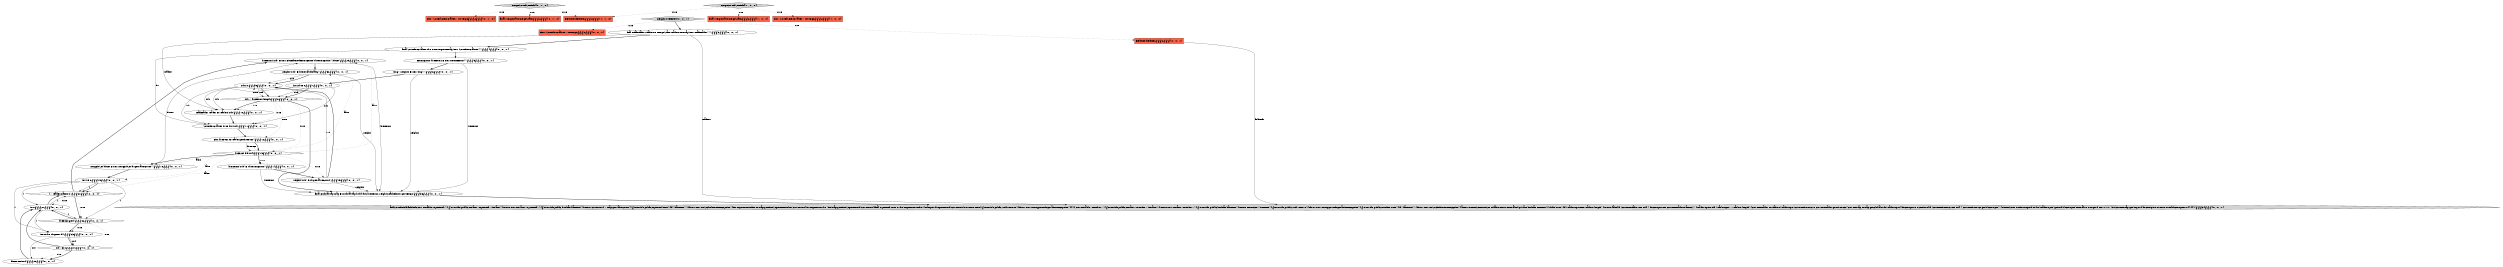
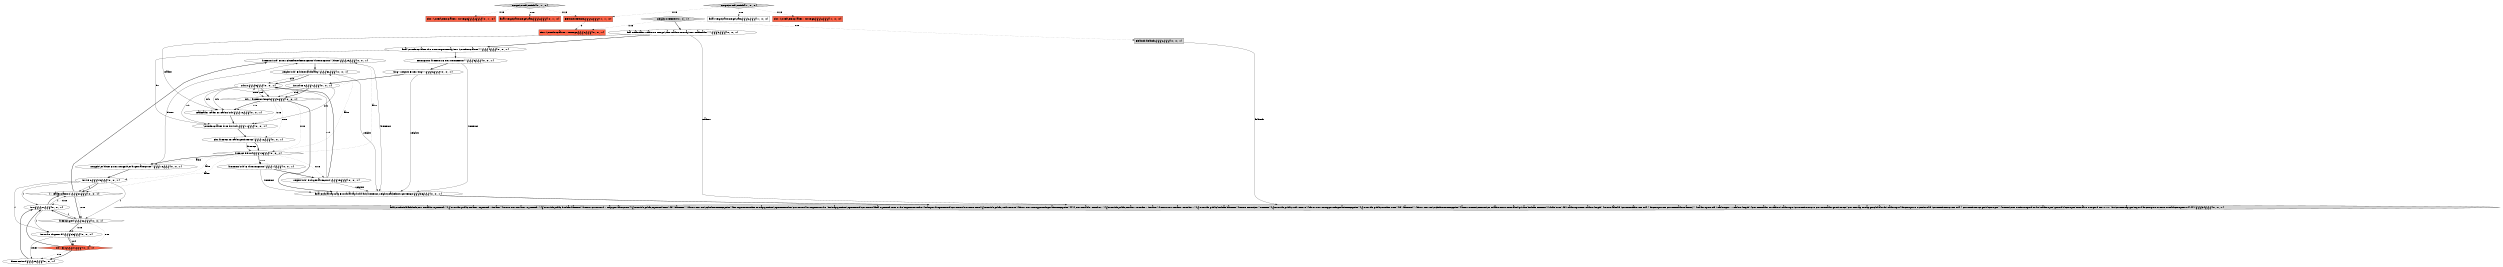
(739, 19) -> (739, 19)
none -> (581, 25)
(1159, 41) -> (1159, 41)
(34, 248) -> (34, 248)
(75, 248) -> (75, 248)
